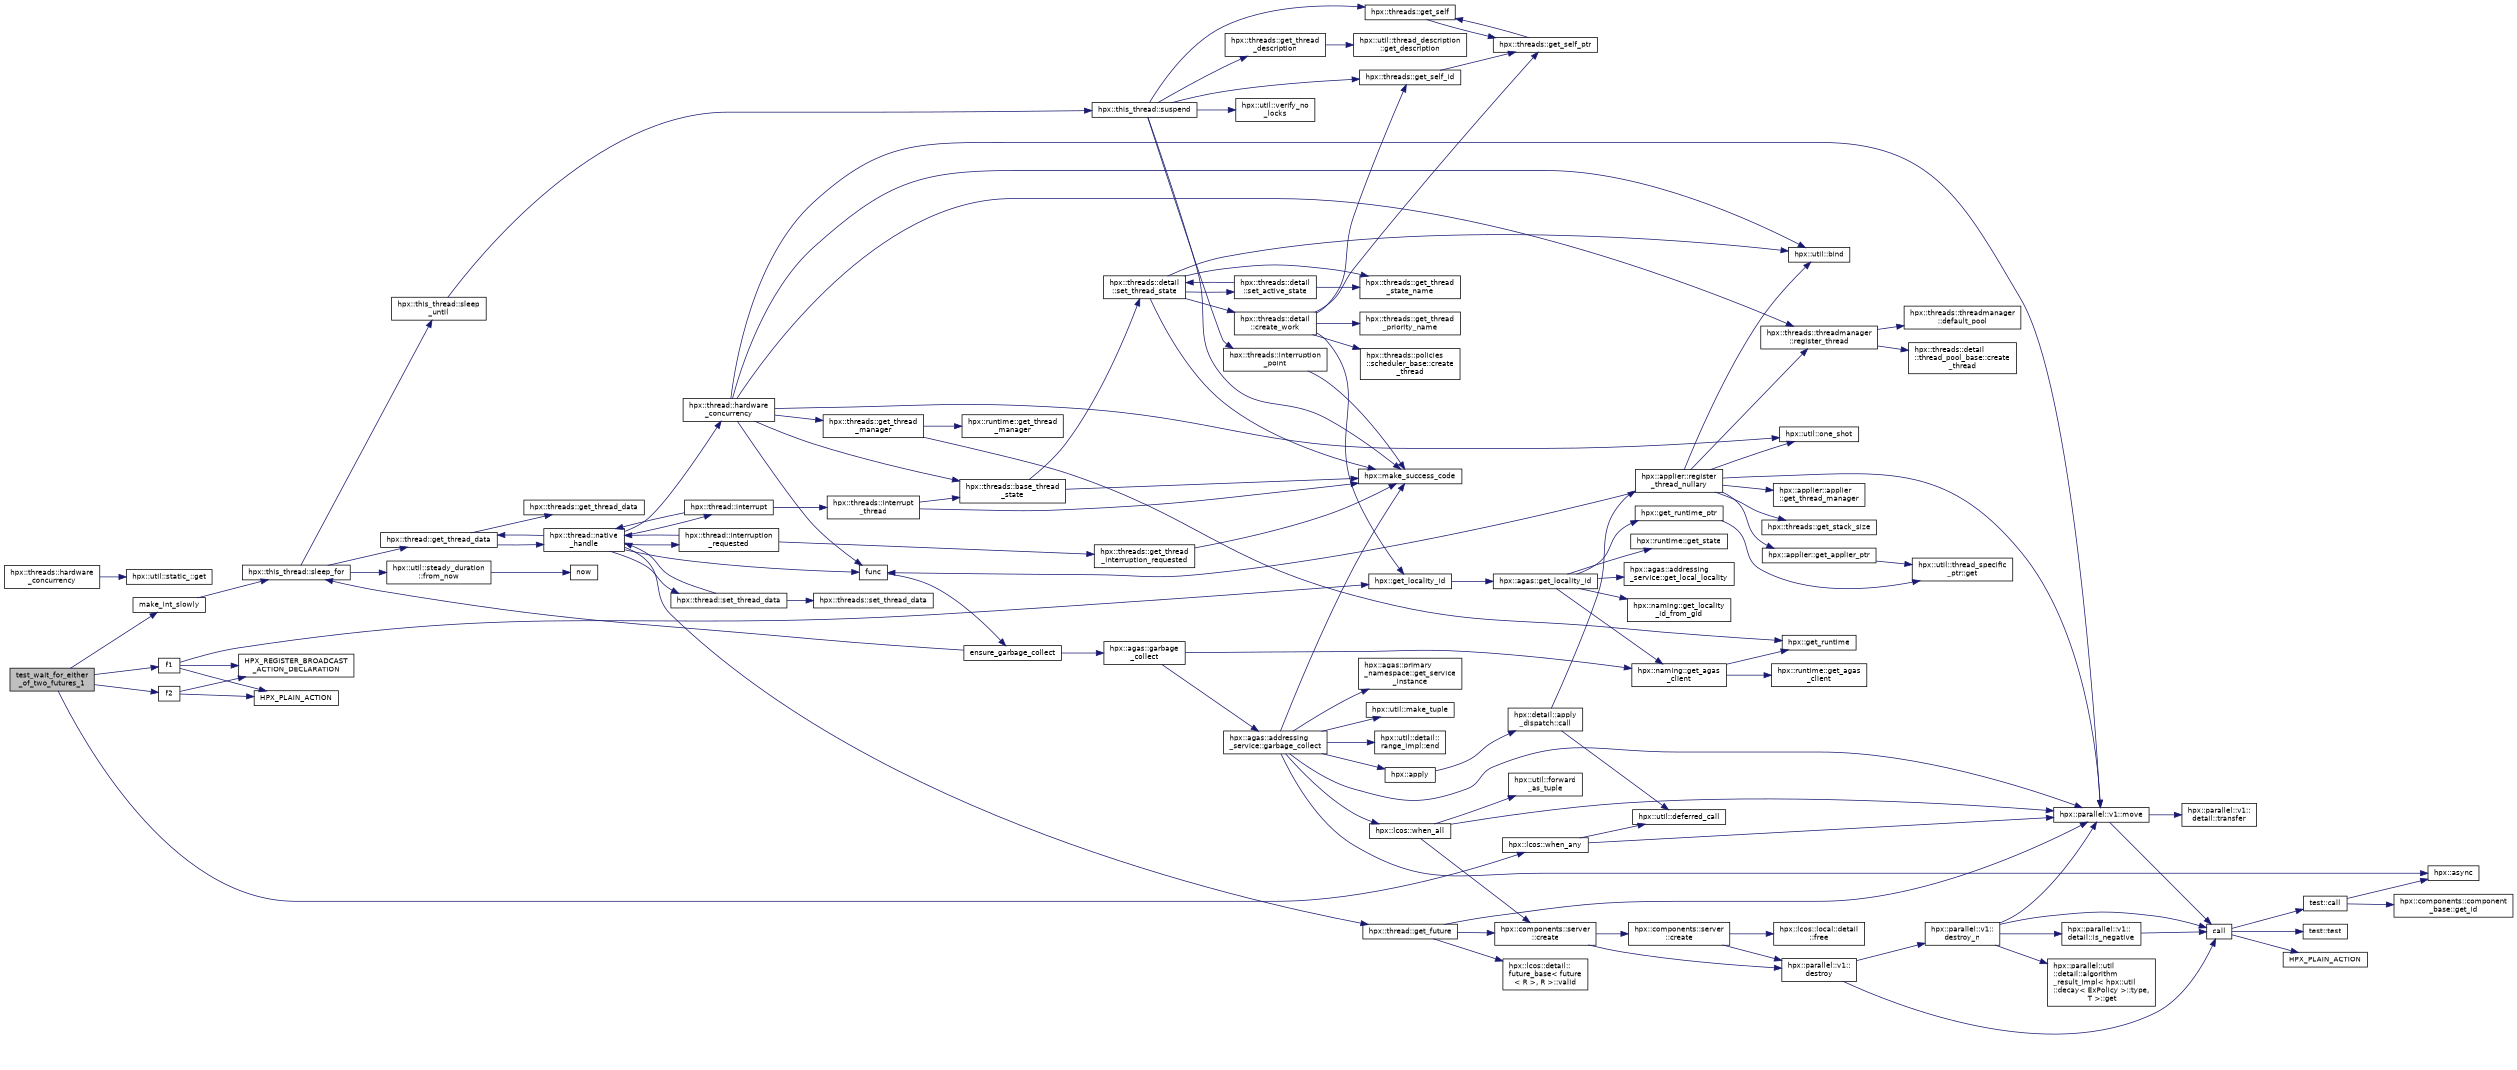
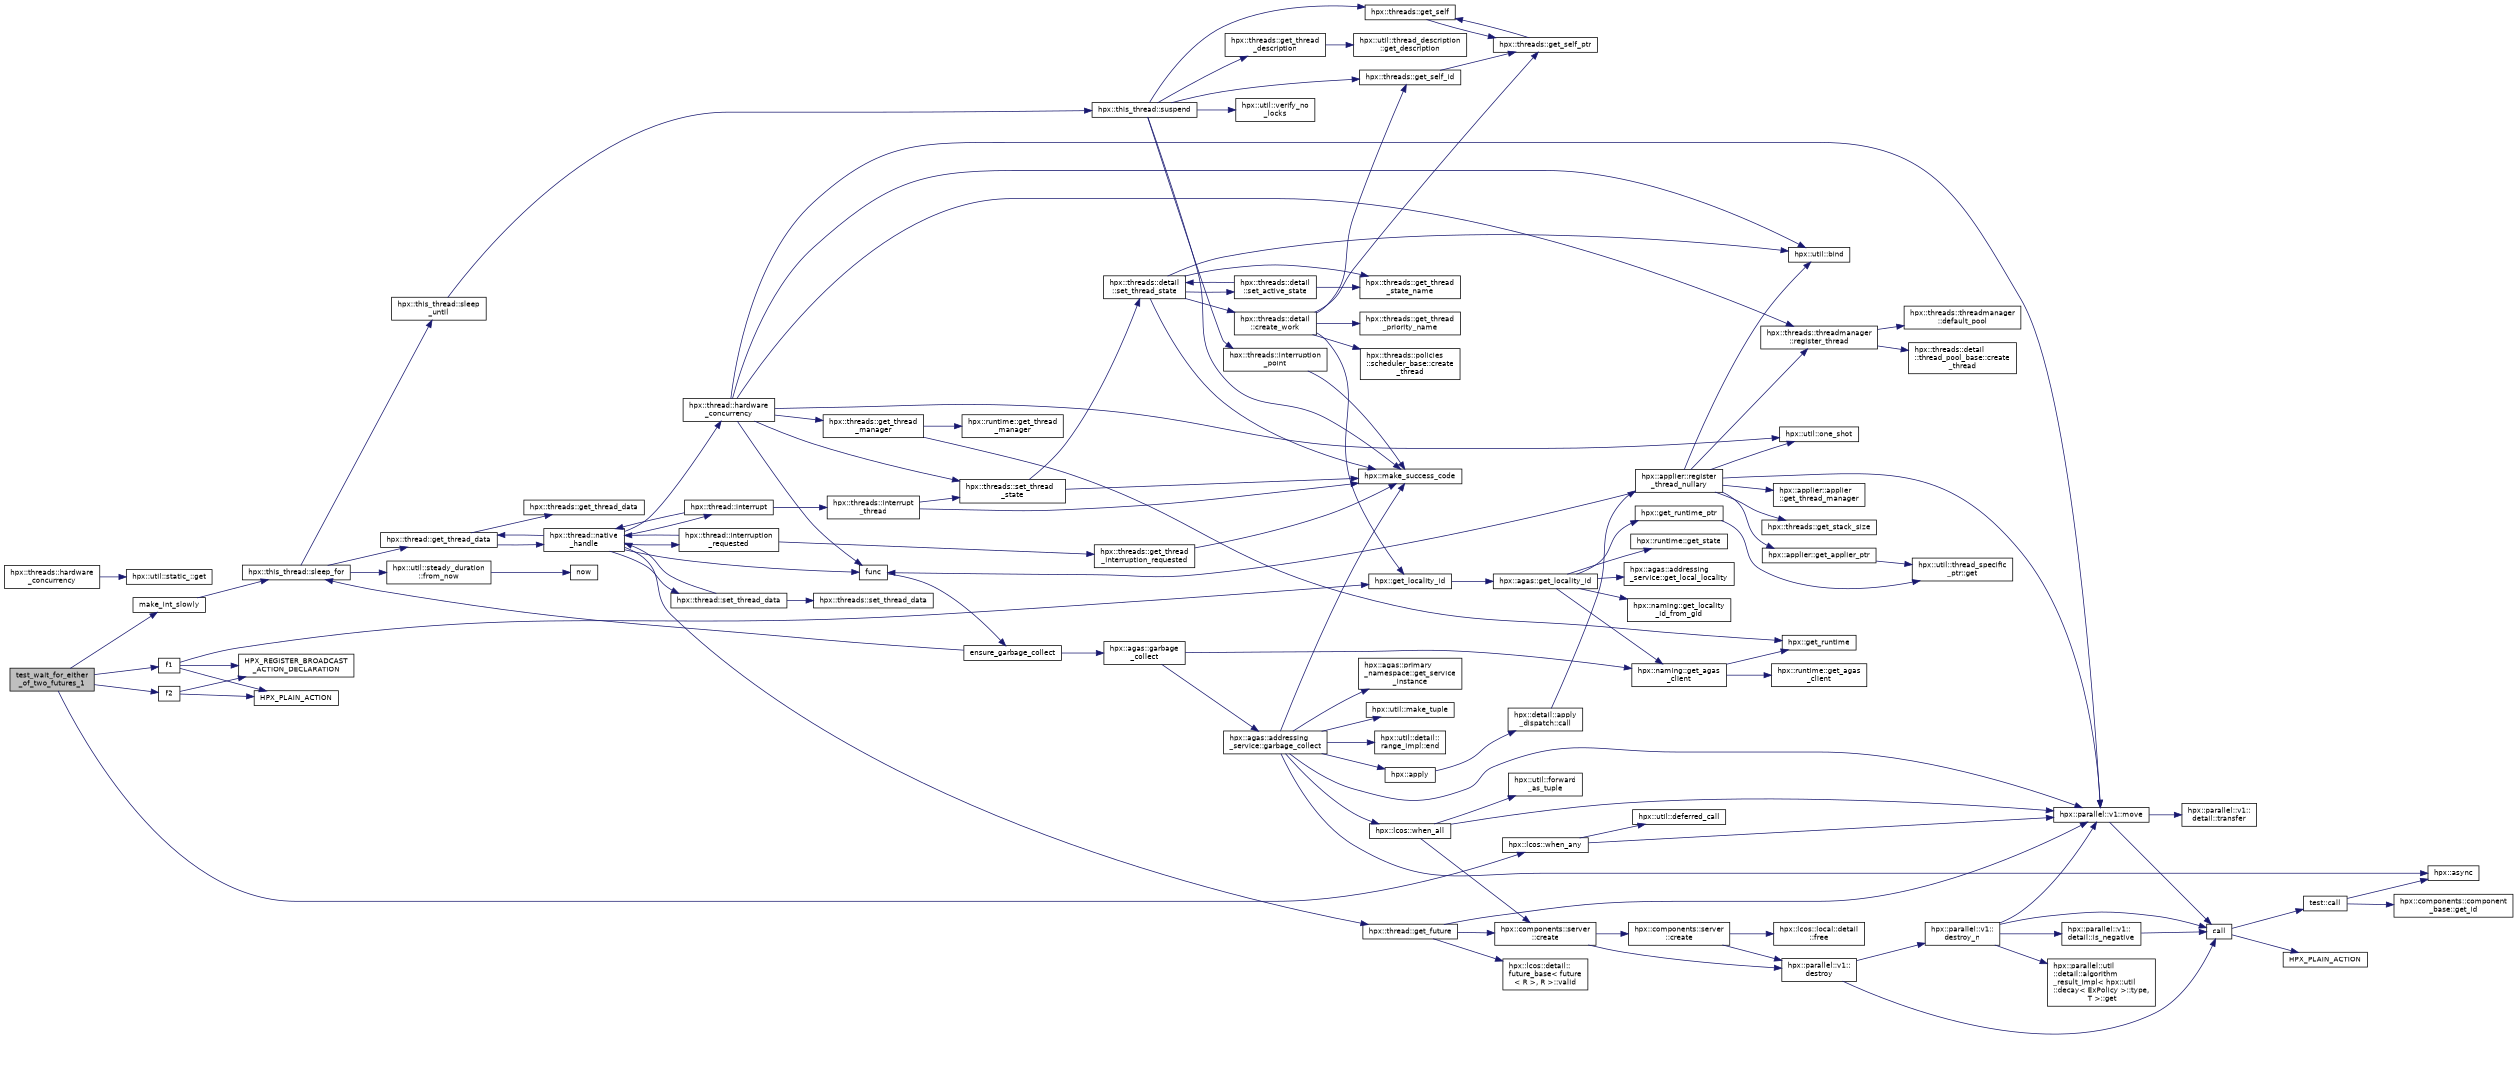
(1013, 491) -> (1013, 491)
(1612, 768) -> none
(2325, 932) -> none
